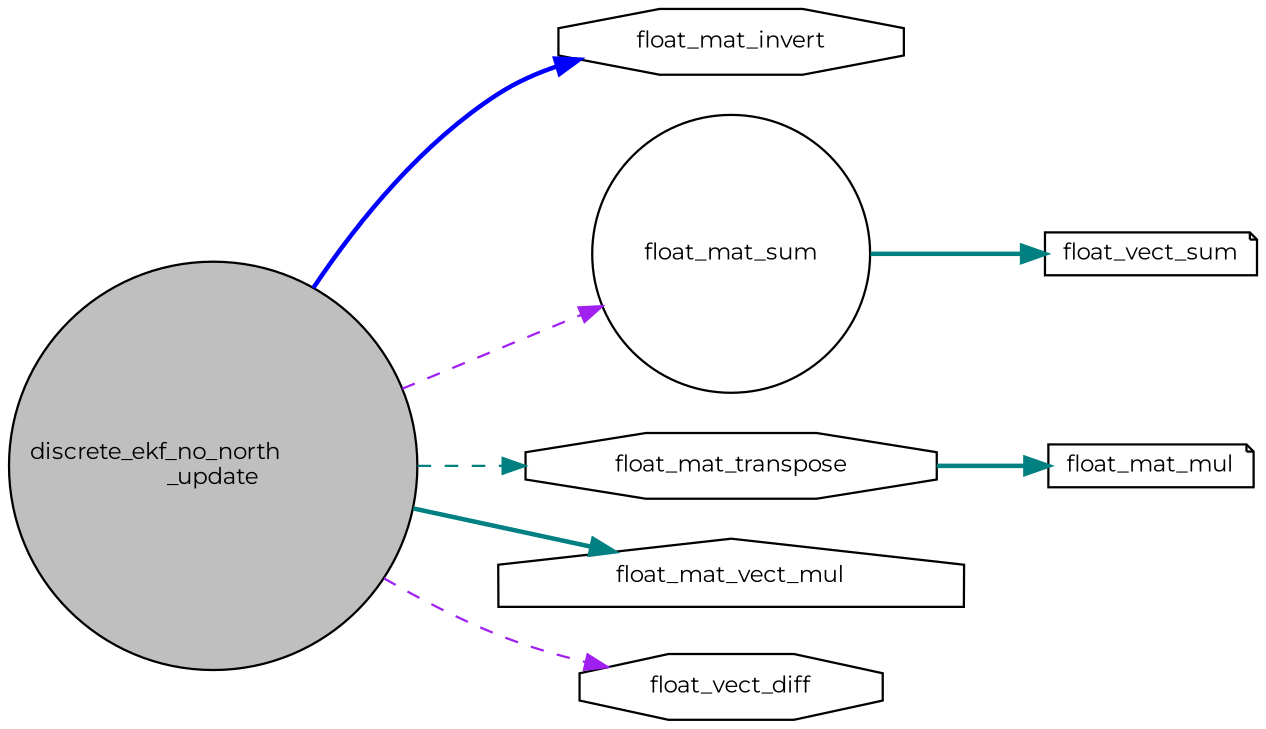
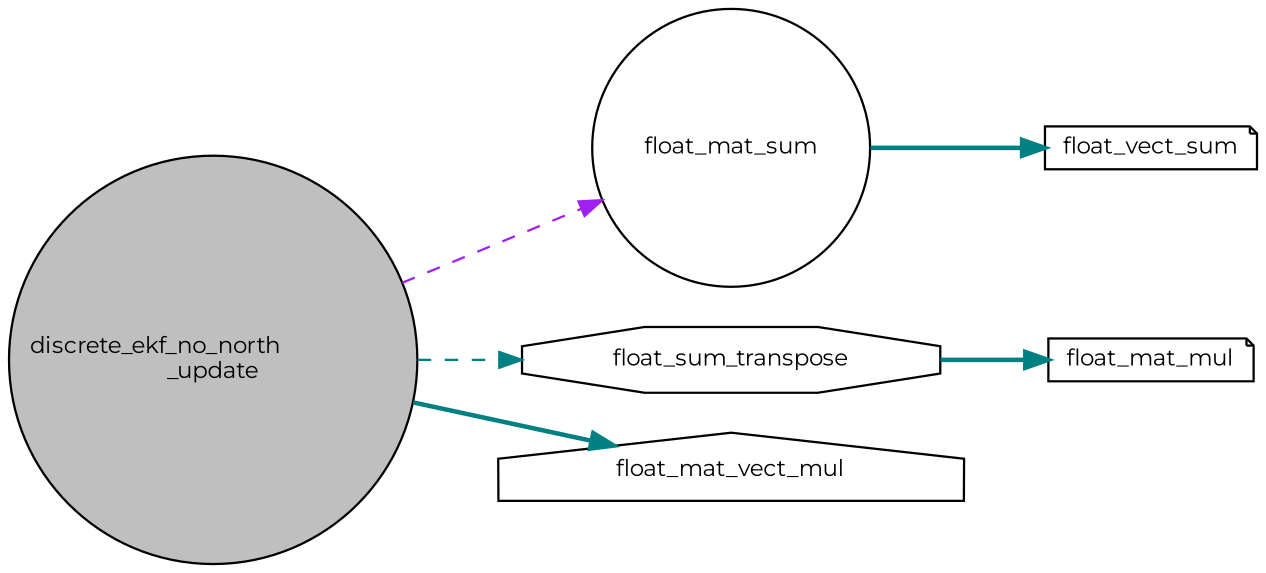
(731, 42) -> none
(731, 466) -> (731, 360)
(731, 687) -> none
